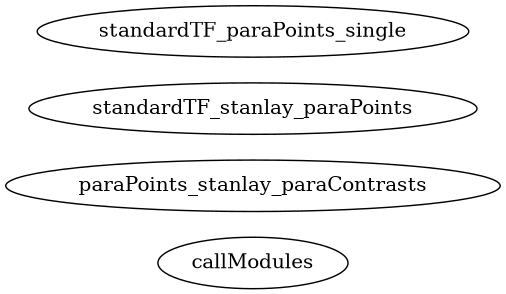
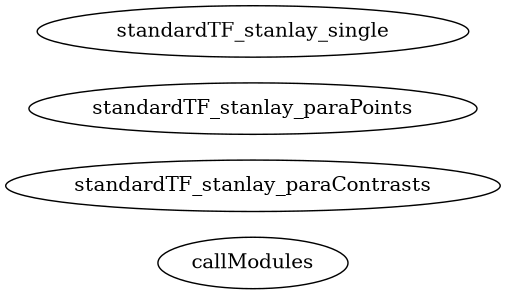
(253, 31) -> (253, 31)
(253, 186) -> (253, 186)
